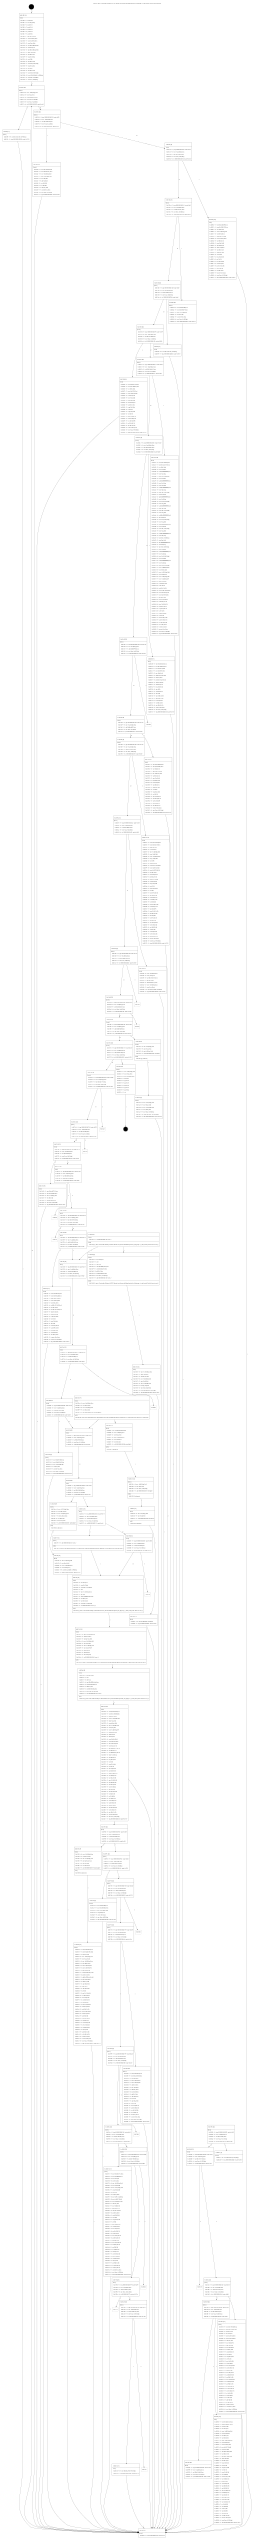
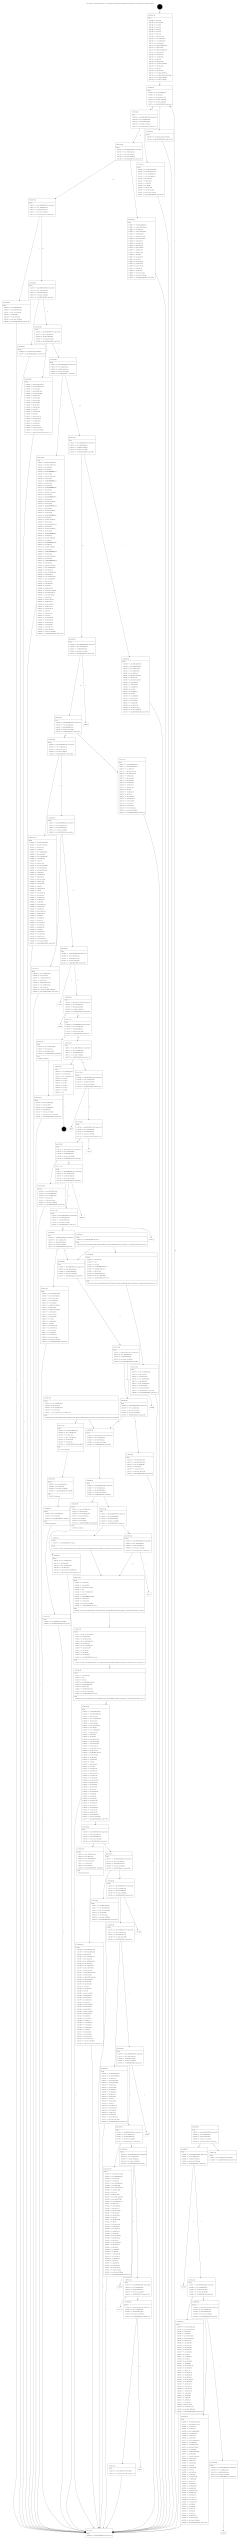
none -> (223, 2533)
